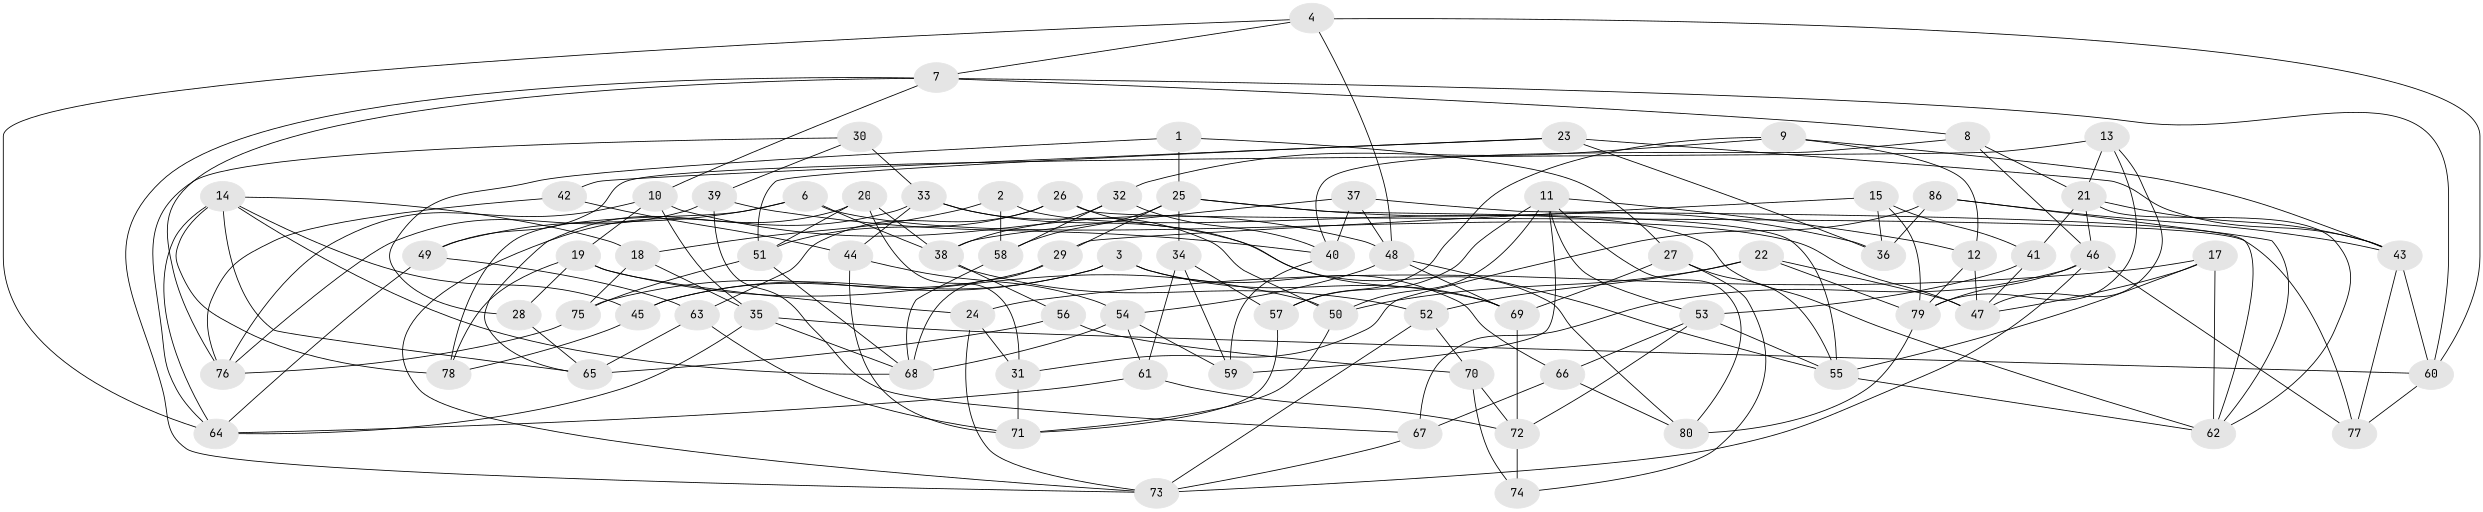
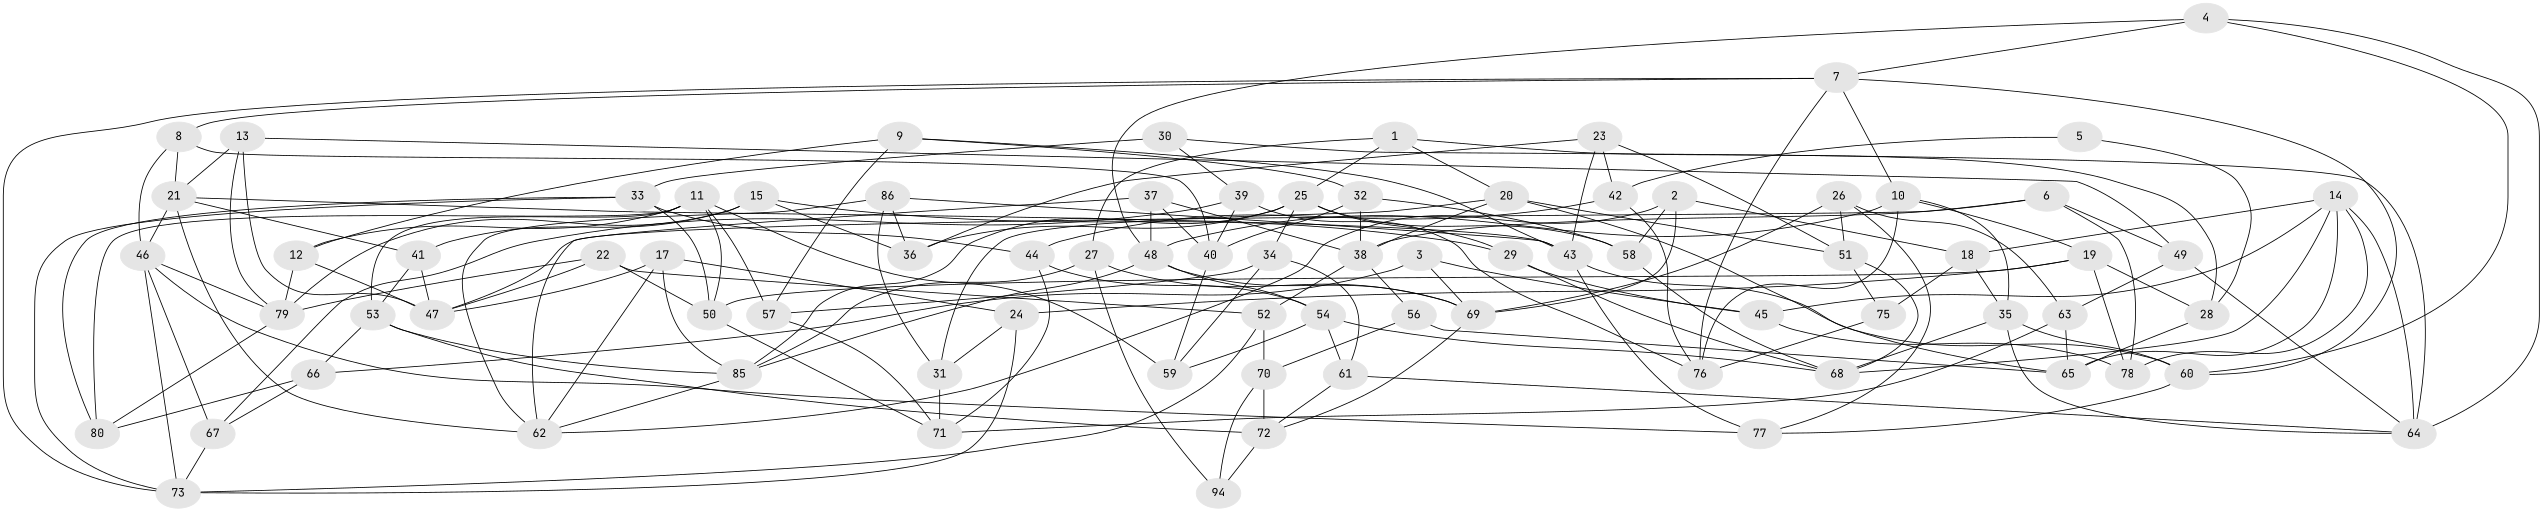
none -> (2080, 137)
none -> (1460, 172)
none -> (1658, 271)
(849, 285) -> none
(1836, 375) -> (739, 375)
(1517, 493) -> (1219, 493)
